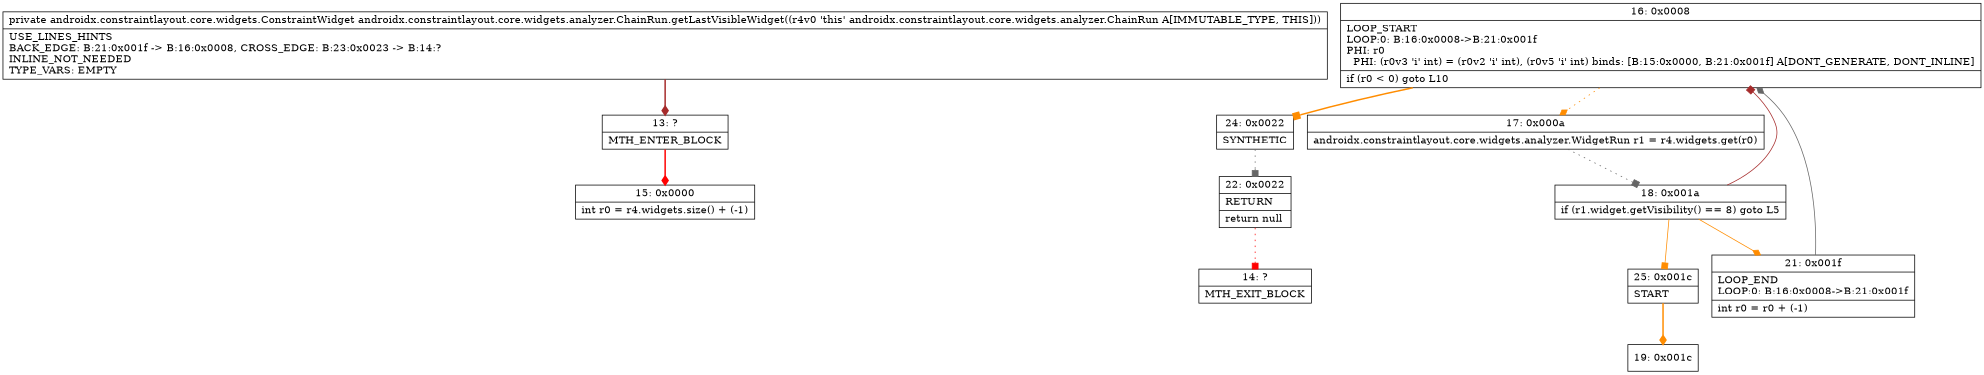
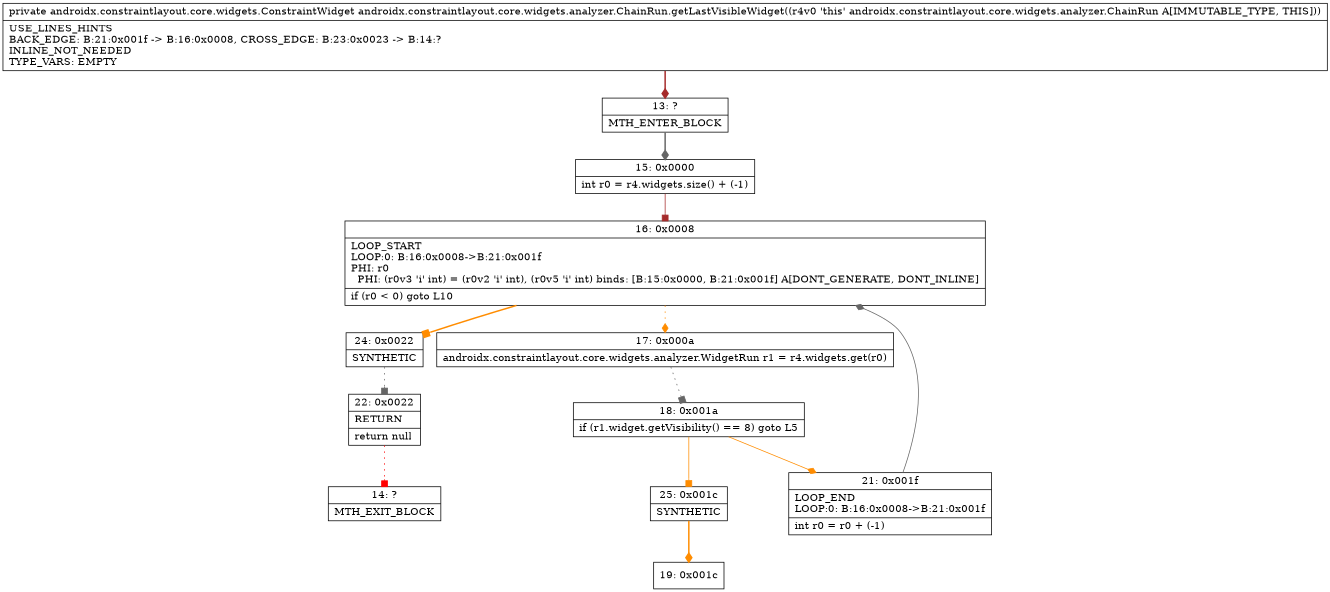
(1773, 146) -> (665, 204)
(665, 163) -> (665, 141)
(1652, 294) -> (689, 512)
